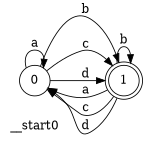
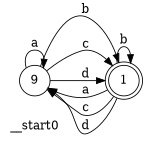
(35, 81) -> (35, 81)
